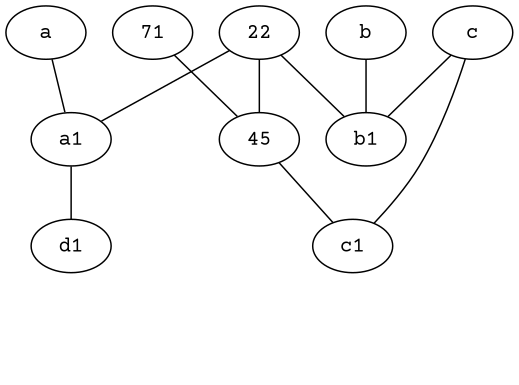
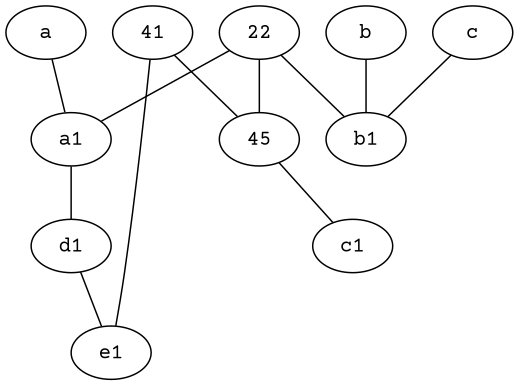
(153, 33) -> (153, 33)
(430, 147) -> none
none -> (111, 353)
